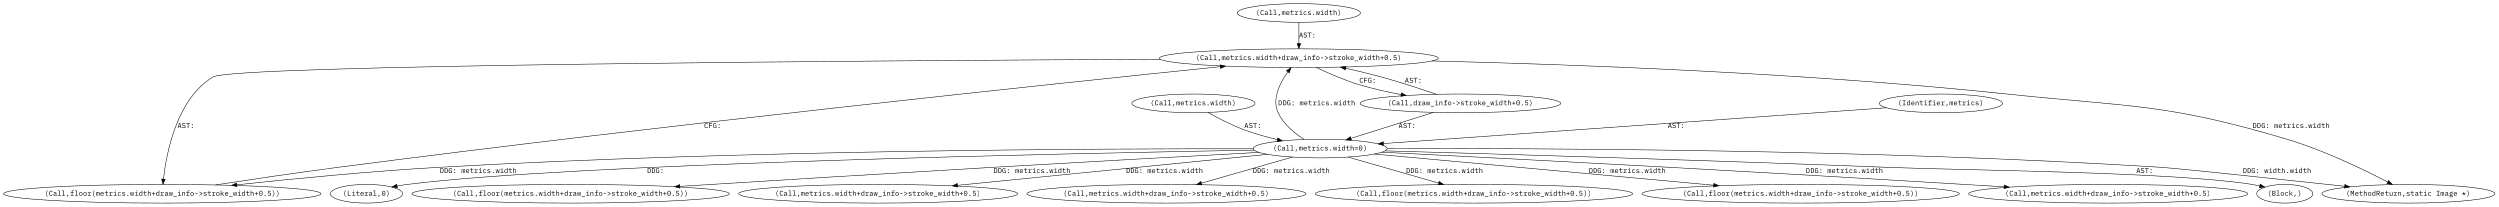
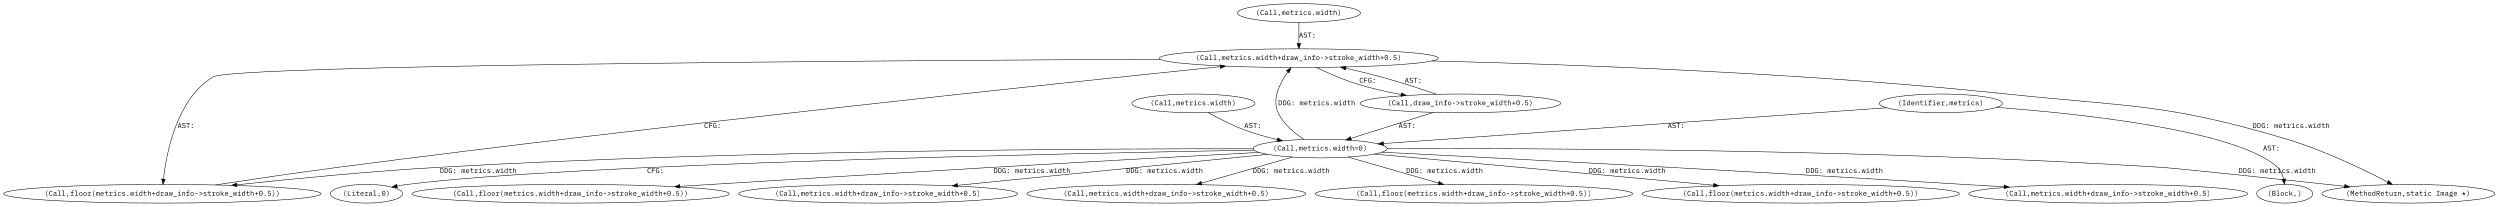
(1823, 165) -> (2147, 125)
(658, 171) -> (658, 171)
(2277, 171) -> (2277, 171)
